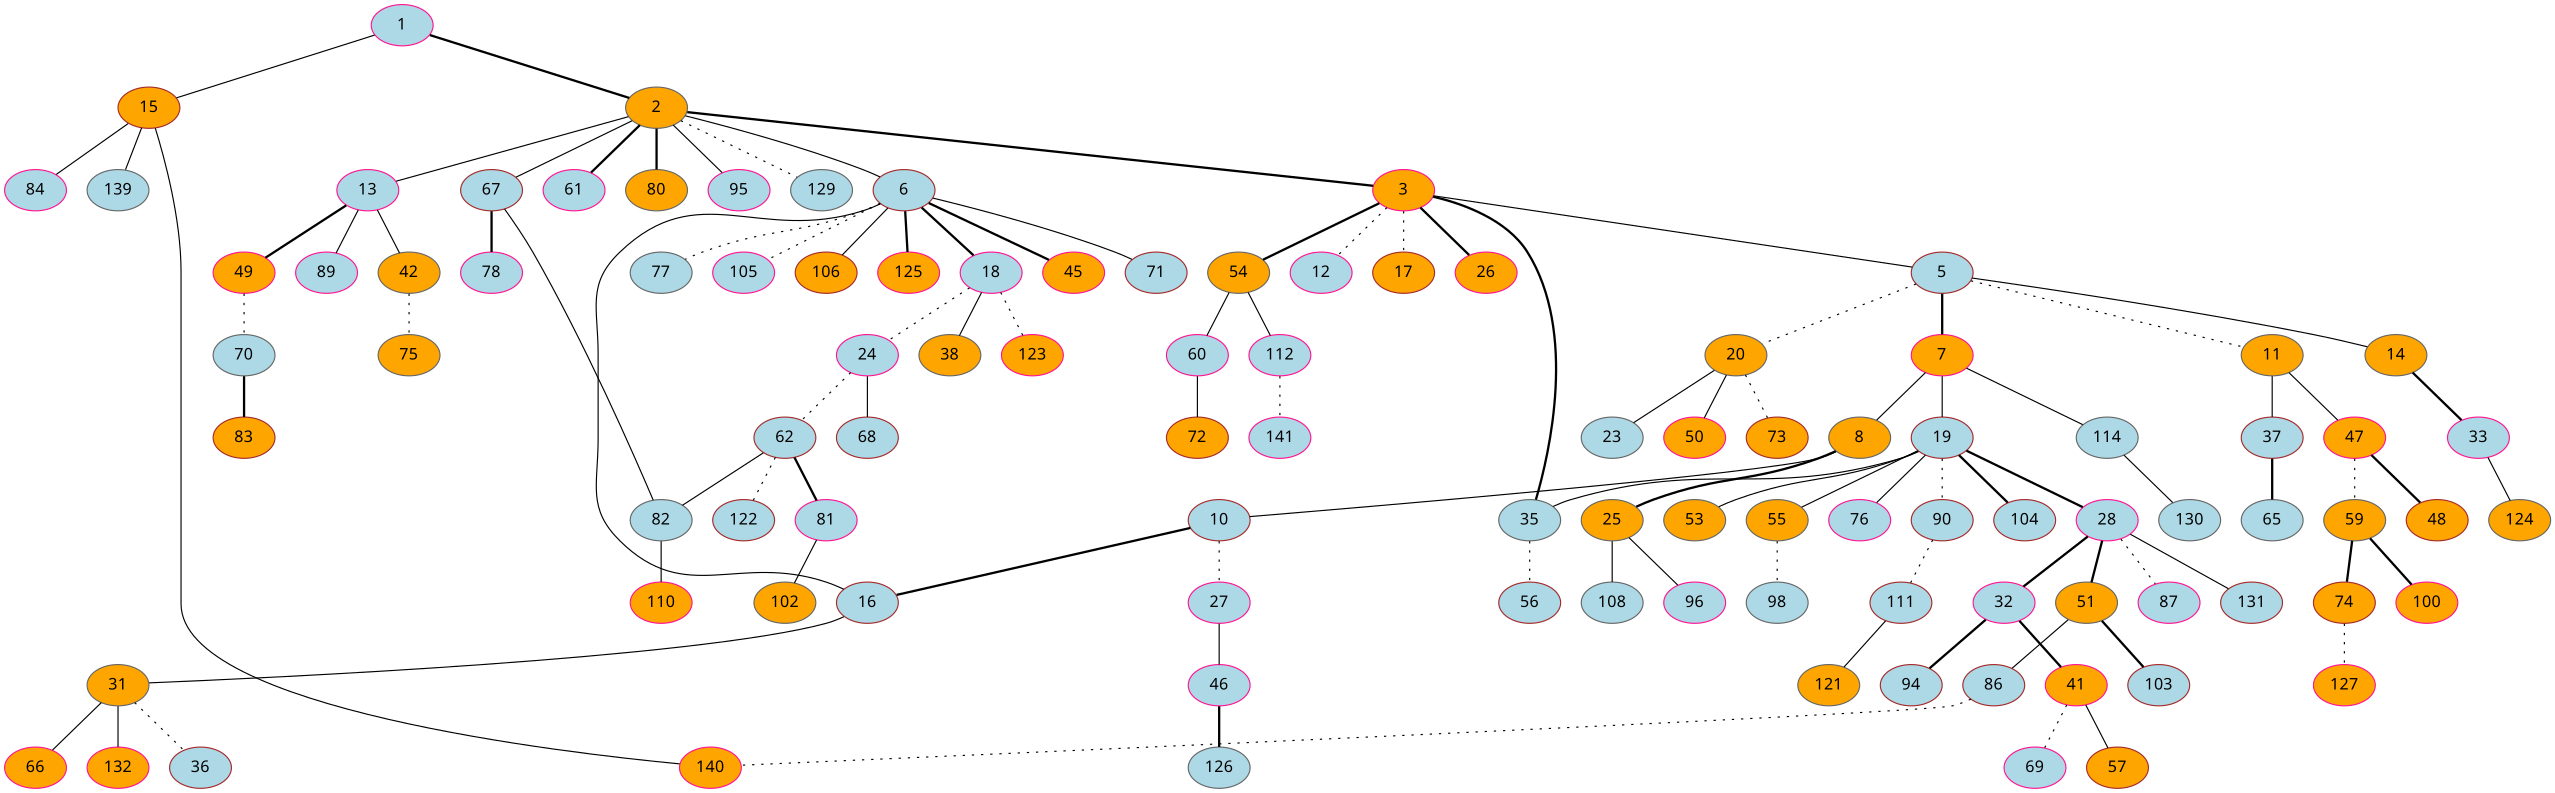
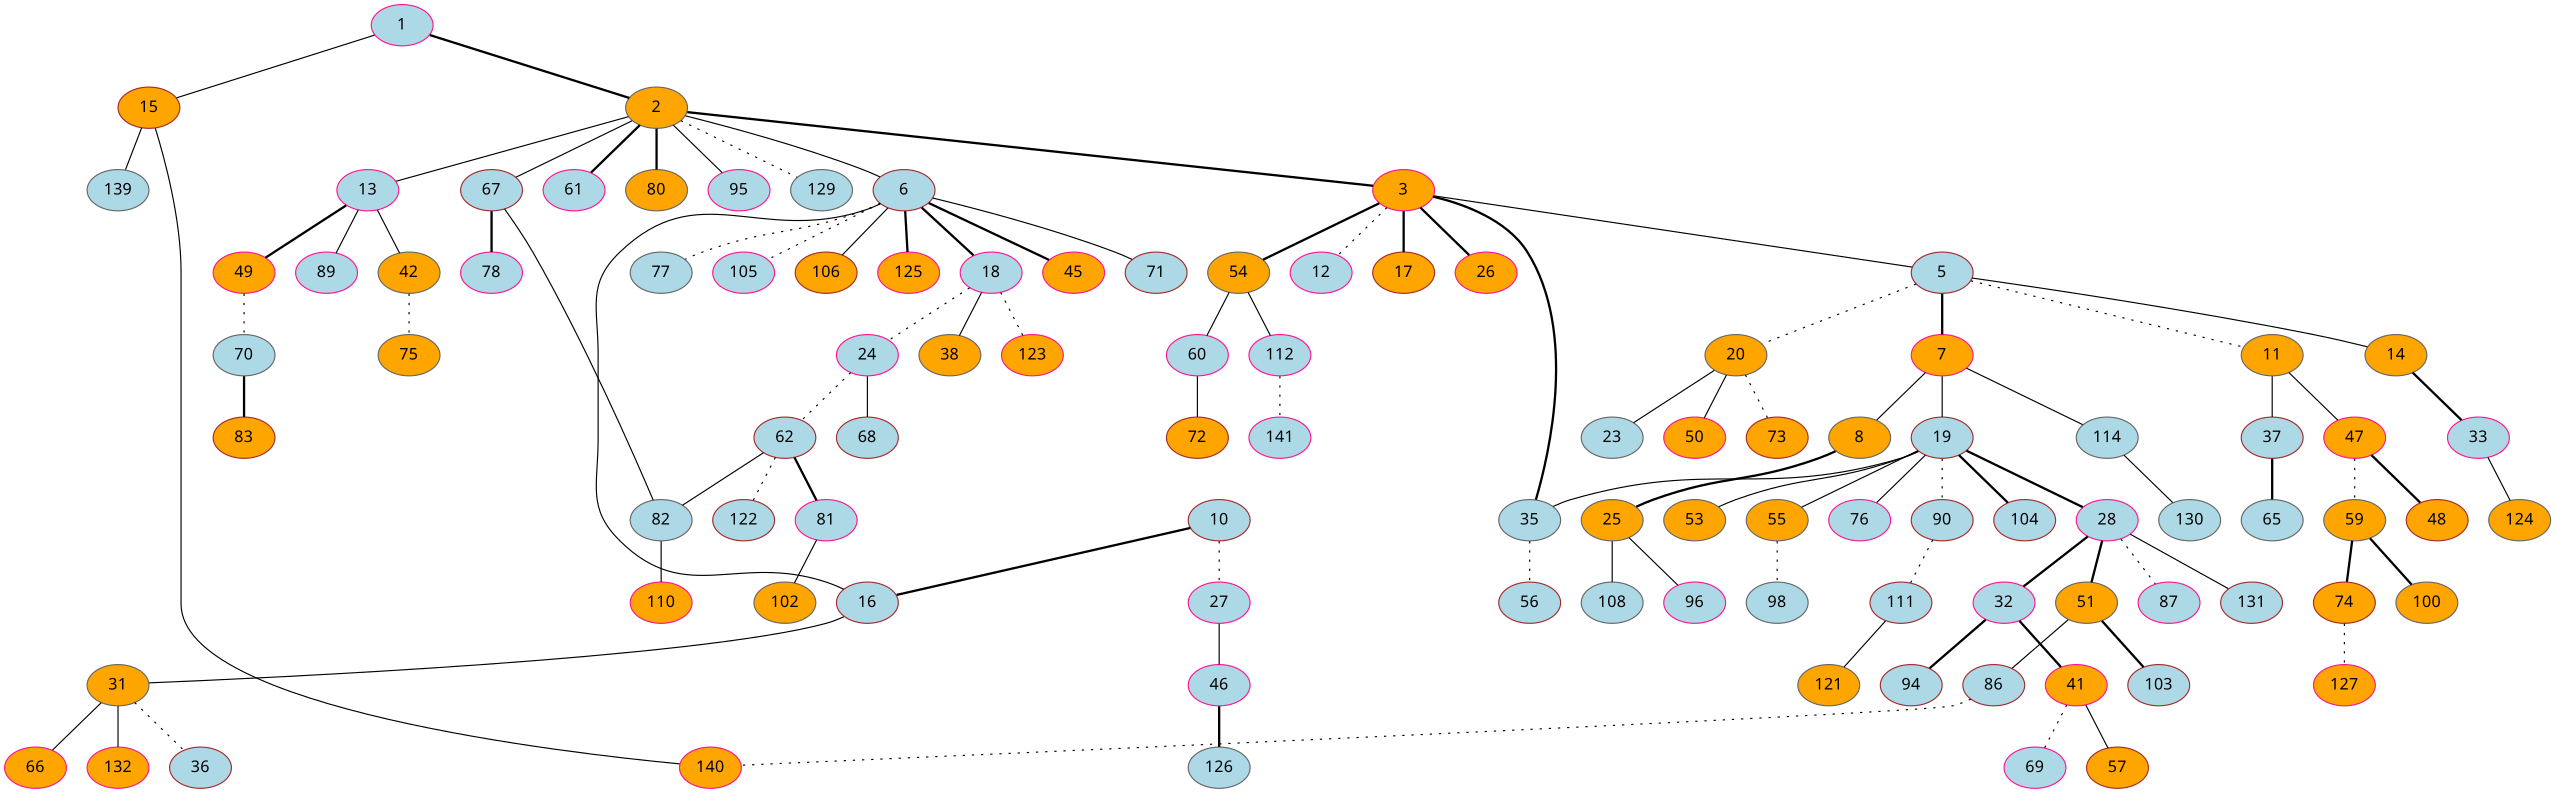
(36, 190) -> none
(1404, 232) -> (1404, 232)
(1559, 489) -> none
(2427, 603) -> (2427, 603)
